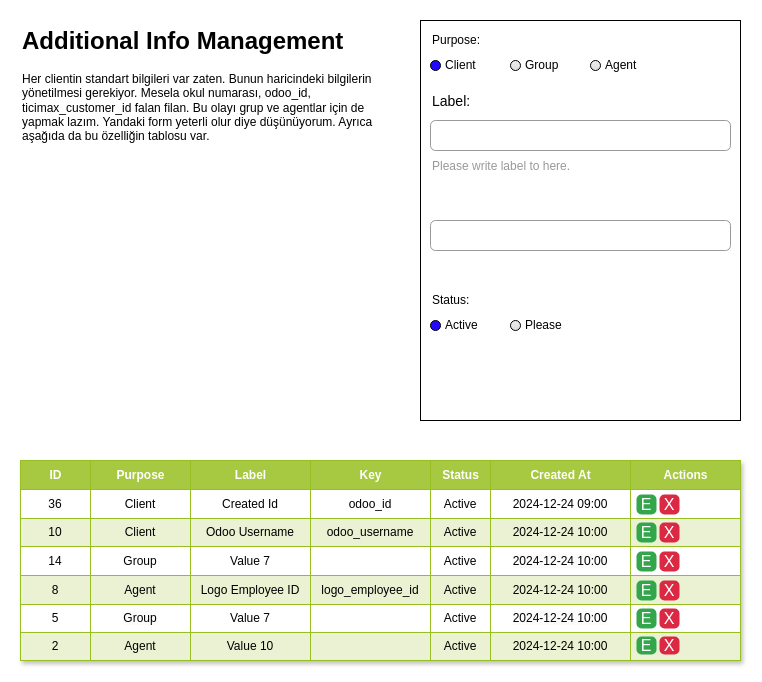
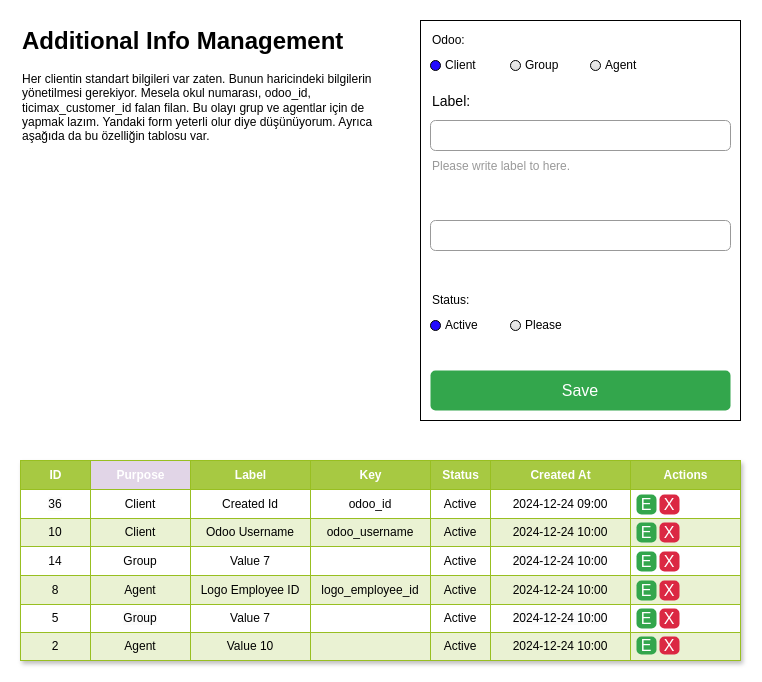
(458, 41) -> (448, 41)
none -> (581, 391)
(141, 475) -> (141, 475)
